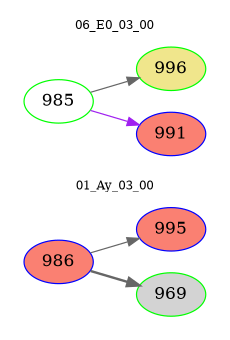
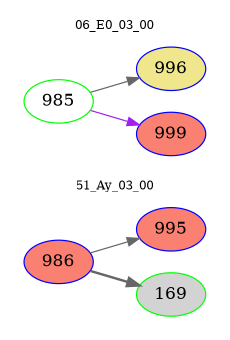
(171, 69) -> (171, 69)
(171, 134) -> (171, 134)
(115, 186) -> (115, 186)
(171, 294) -> (171, 294)
